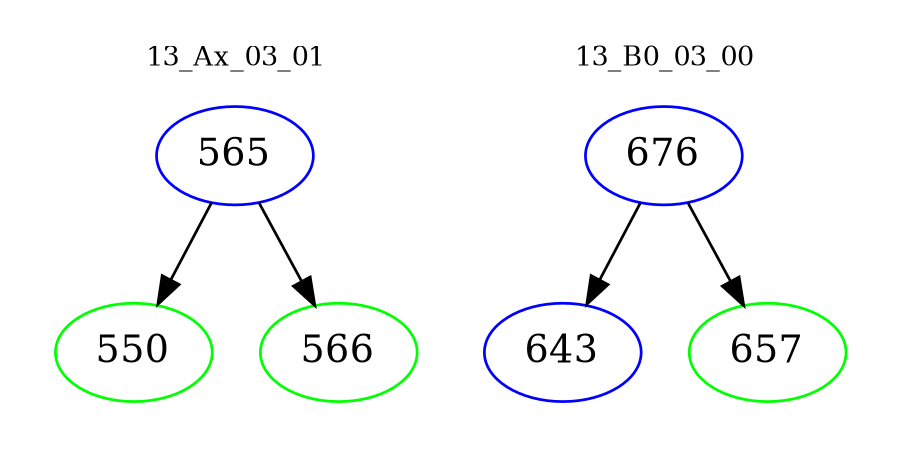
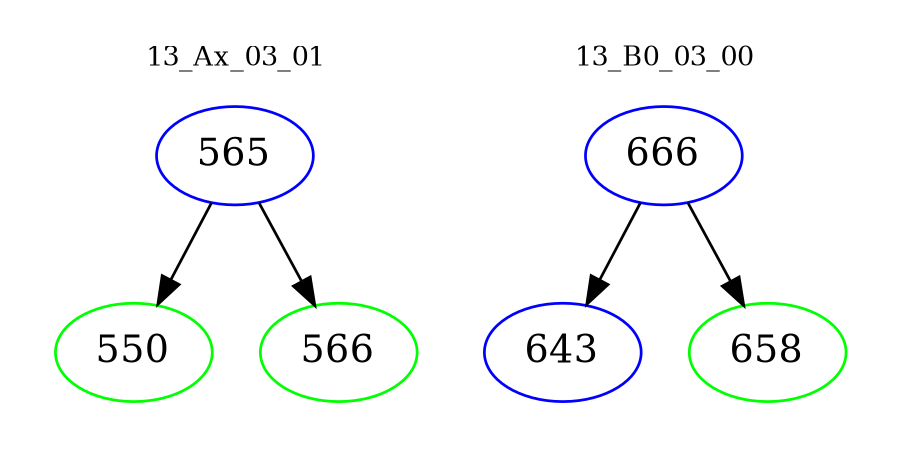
(664, 156) -> (664, 156)
(768, 352) -> (768, 352)
